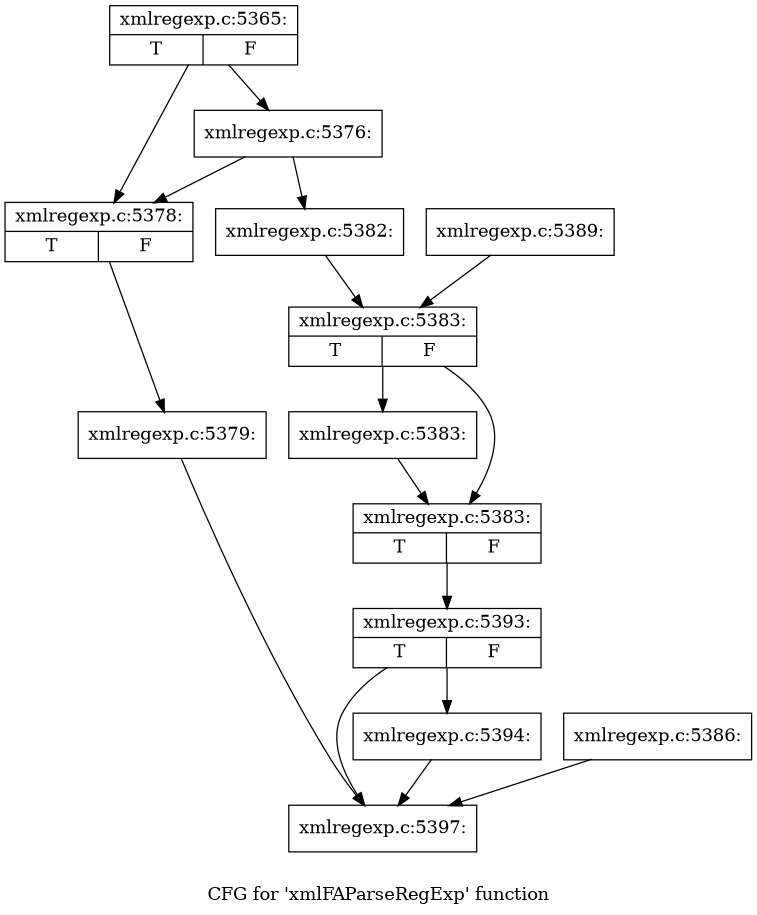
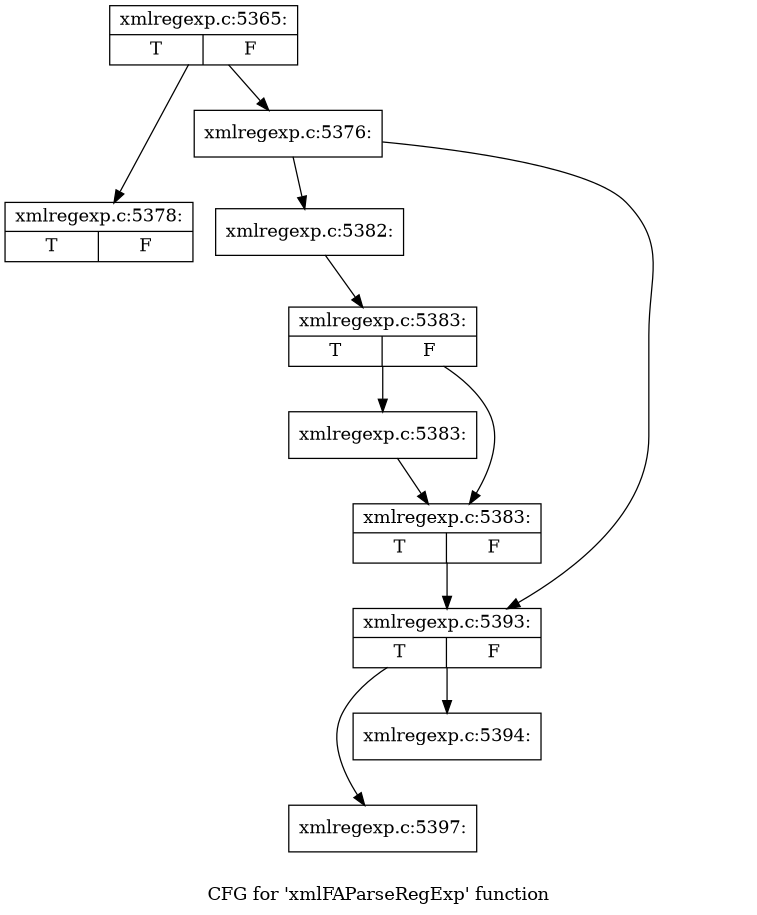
(206, 177) -> (651, 299)
(520, 232) -> none
(172, 435) -> none
(658, 736) -> none
(419, 777) -> none
